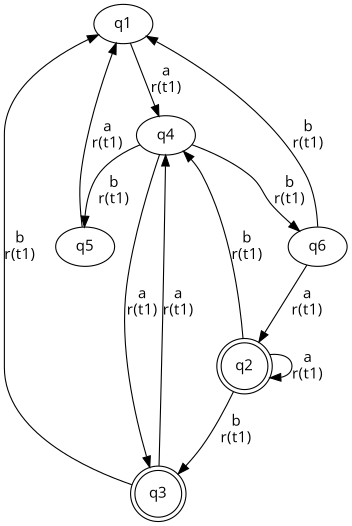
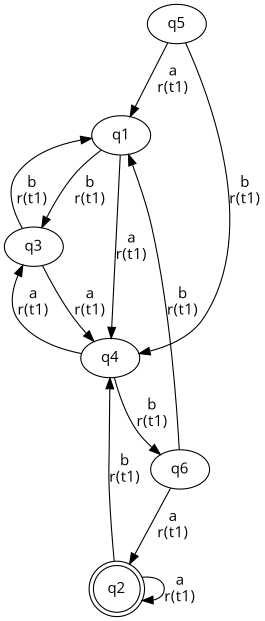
(101, 171) -> (229, 212)
(212, 431) -> (70, 180)
(158, 494) -> (34, 247)
